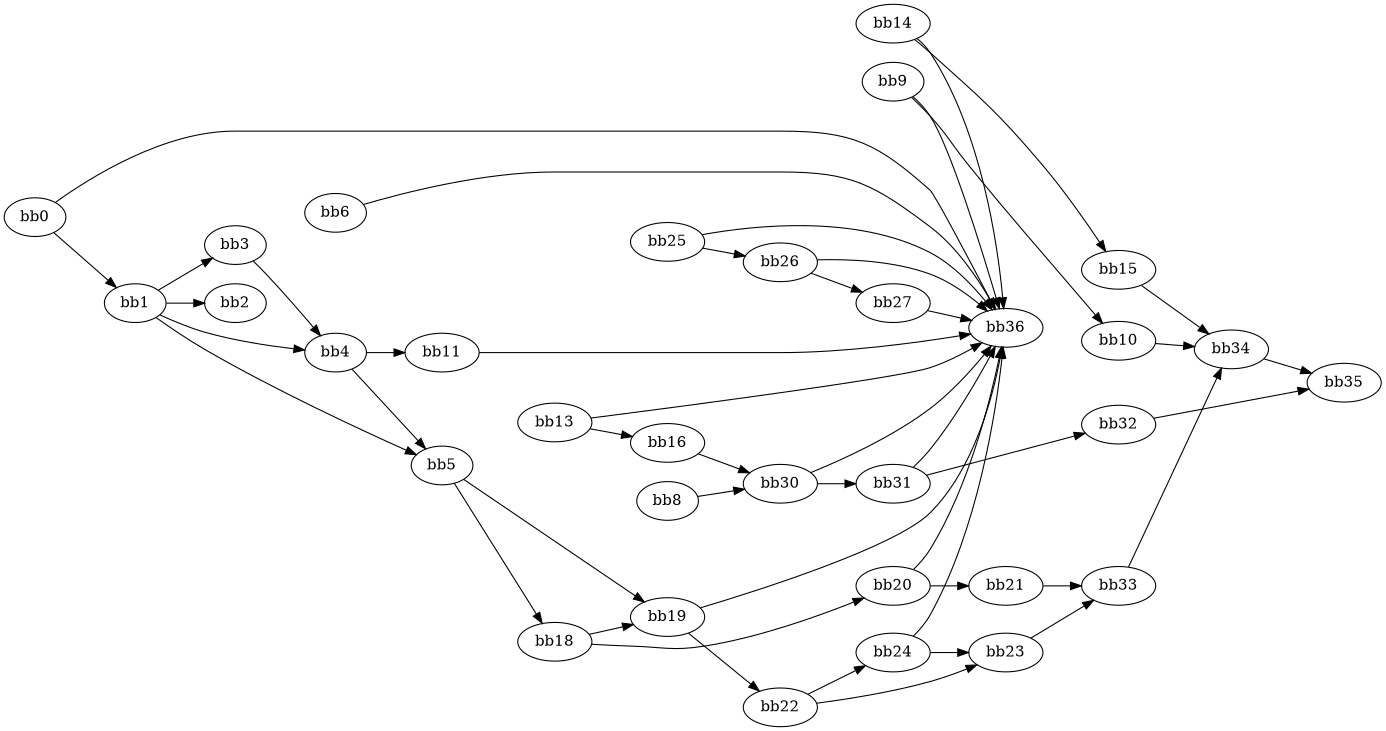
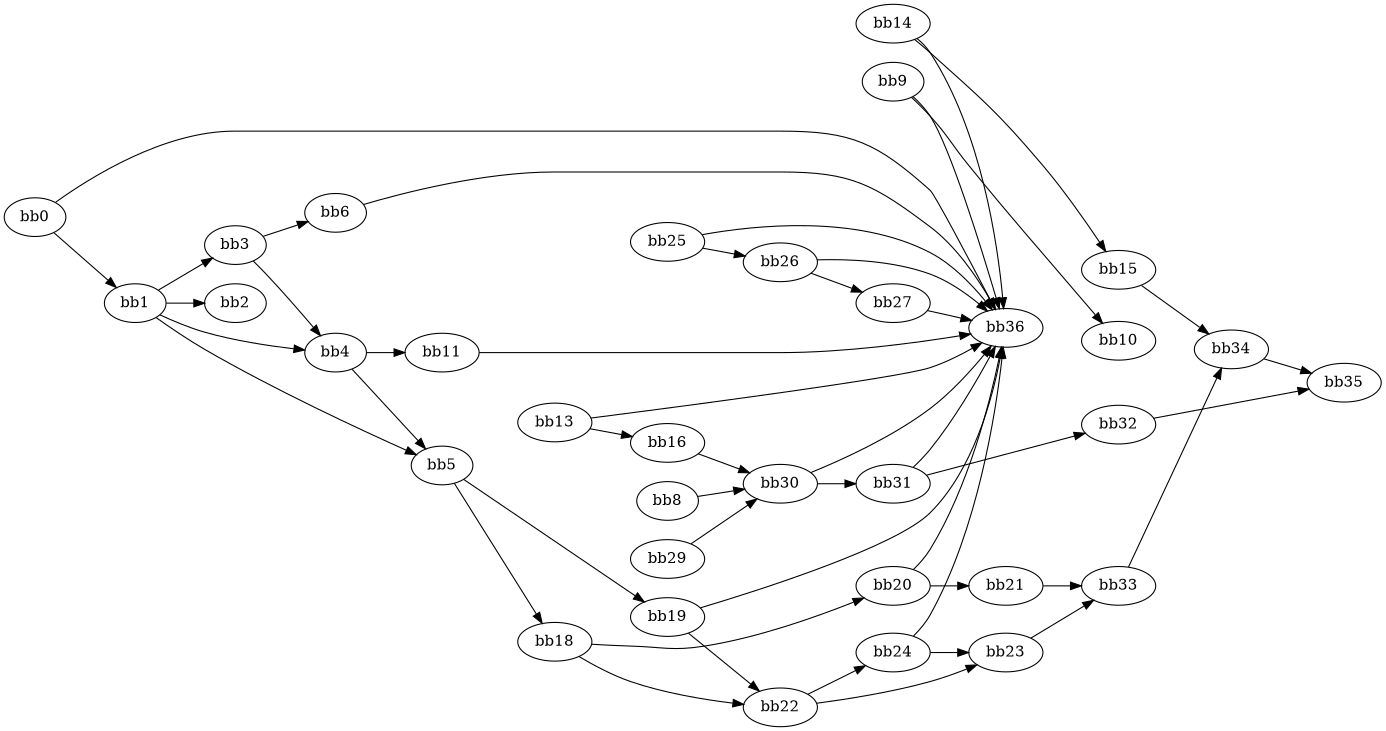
none -> (280, 231)
(1169, 345) -> none
none -> (668, 559)
(606, 631) -> (653, 688)
